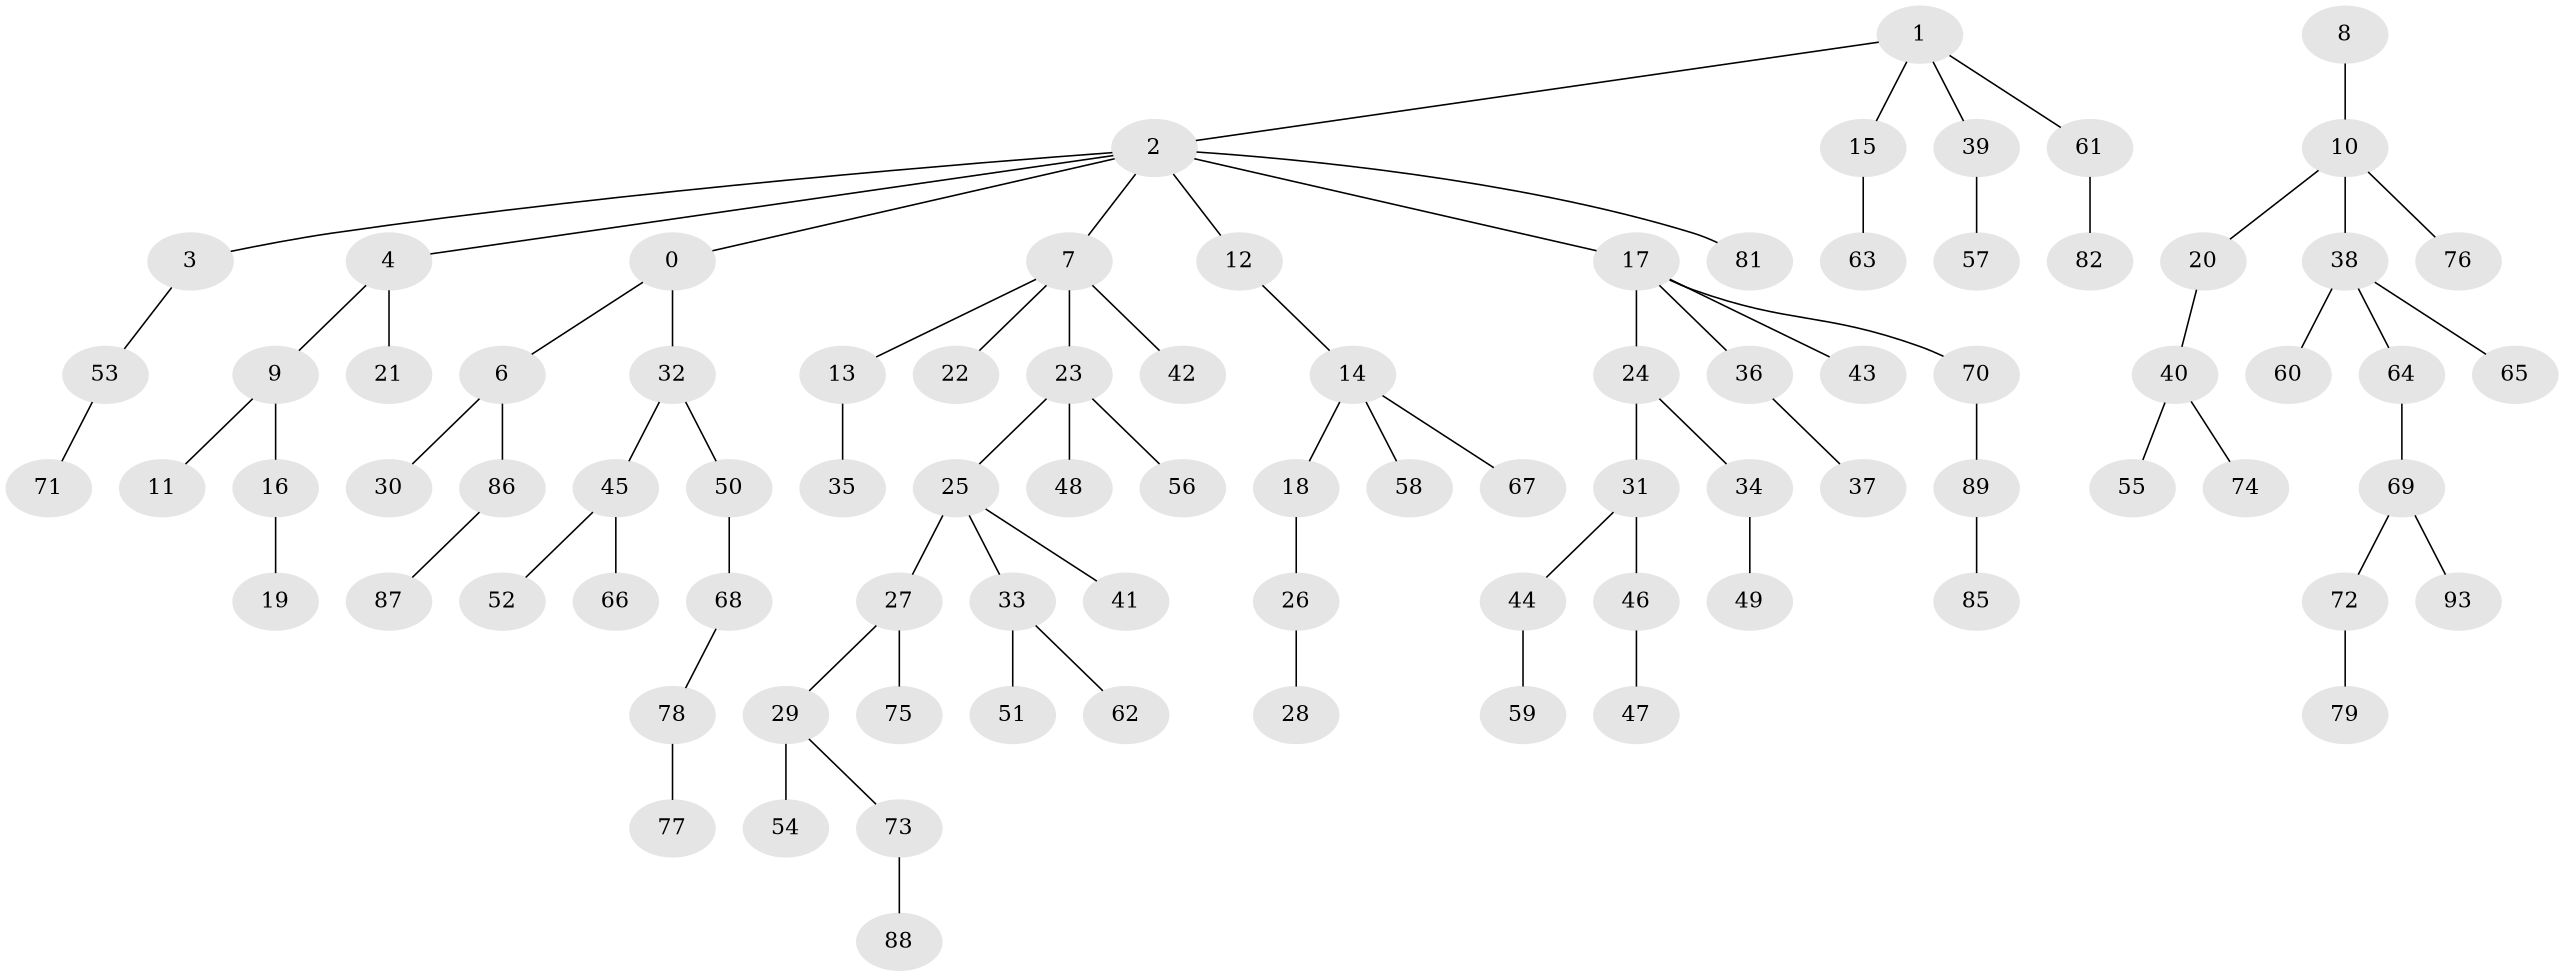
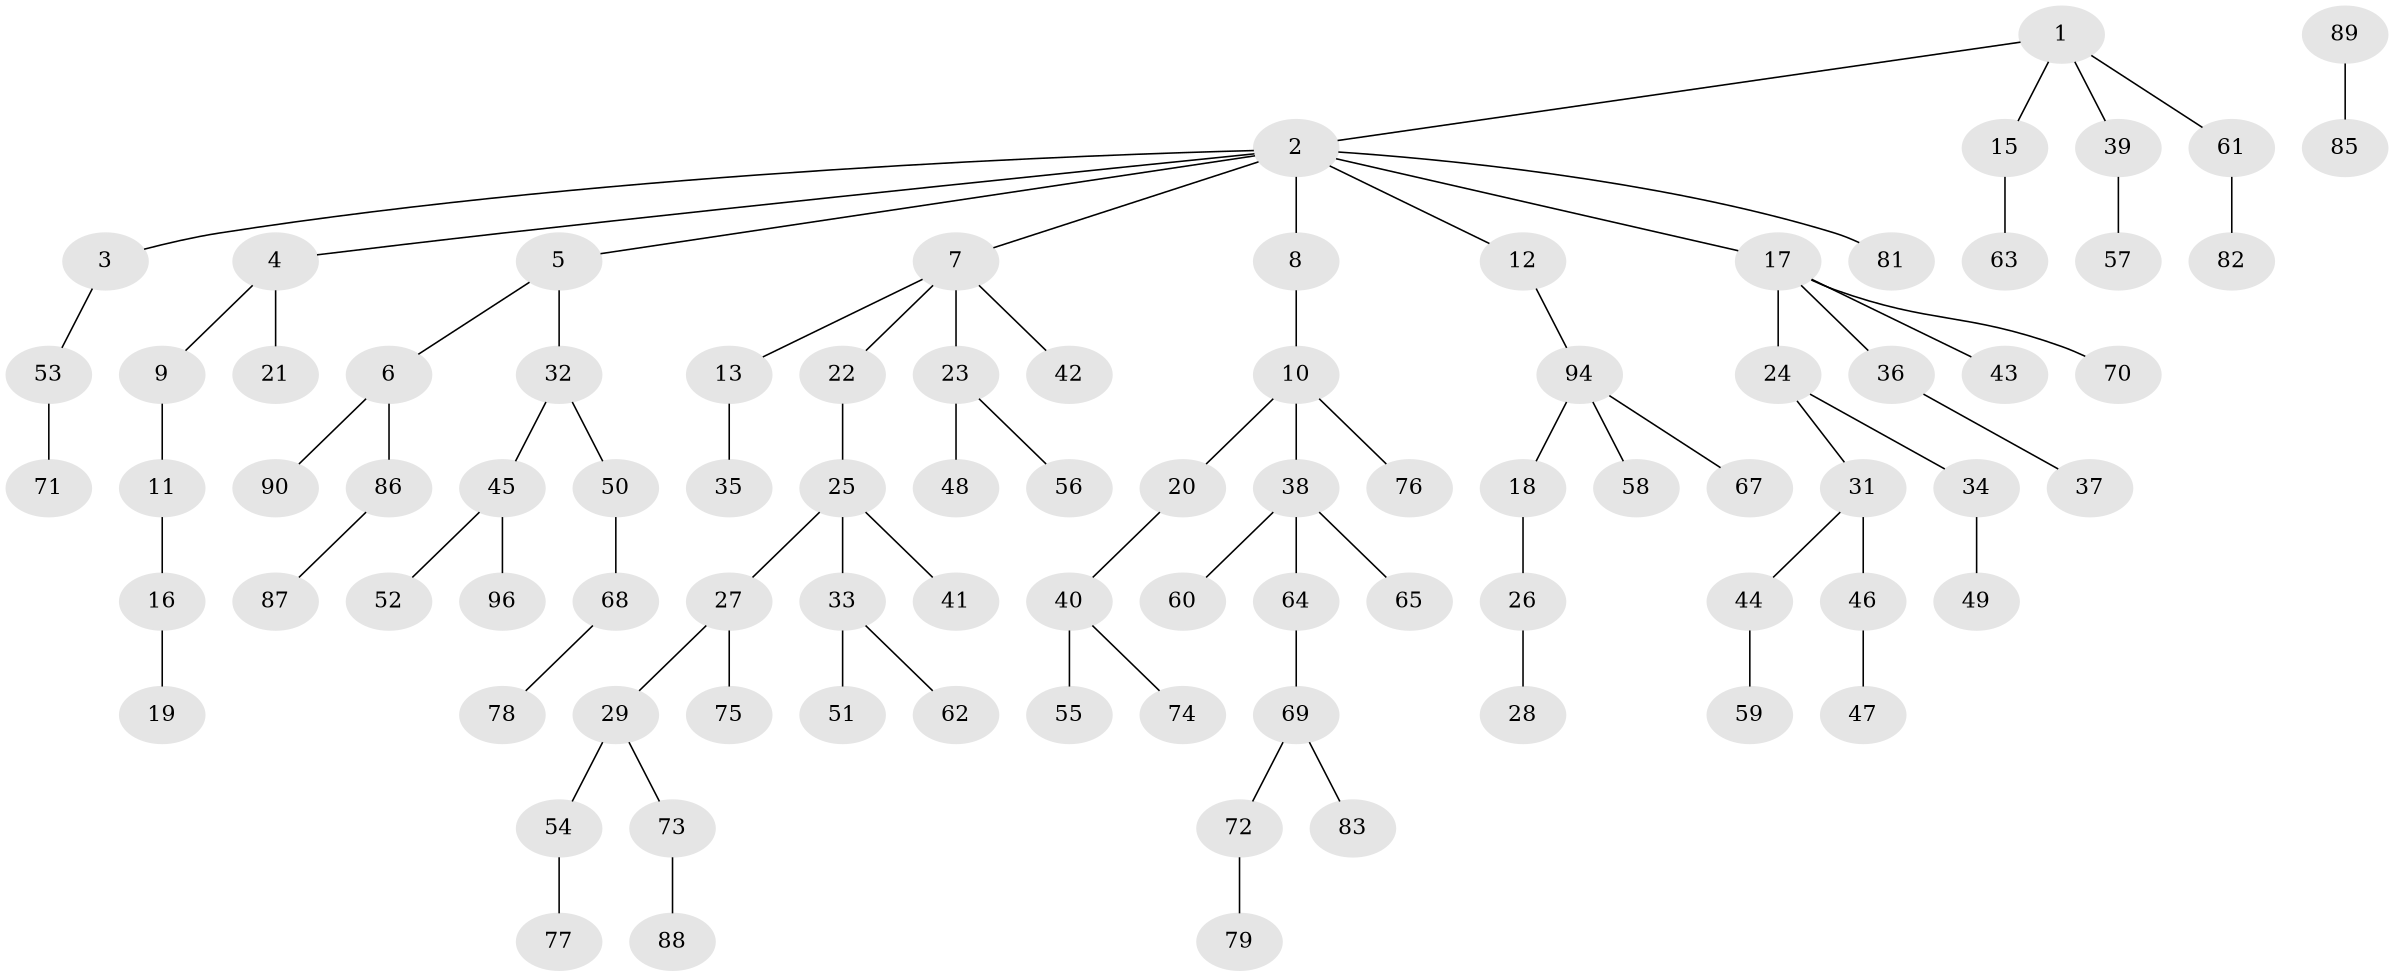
none -> (1296, 205)
(673, 261) -> (559, 261)
(1353, 375) -> (1580, 375)
(1013, 431) -> (843, 432)
(276, 432) -> (162, 545)
(1977, 432) -> none
(389, 488) -> (276, 488)
(616, 602) -> (502, 602)
(2459, 602) -> (1353, 828)
(673, 772) -> (559, 885)
